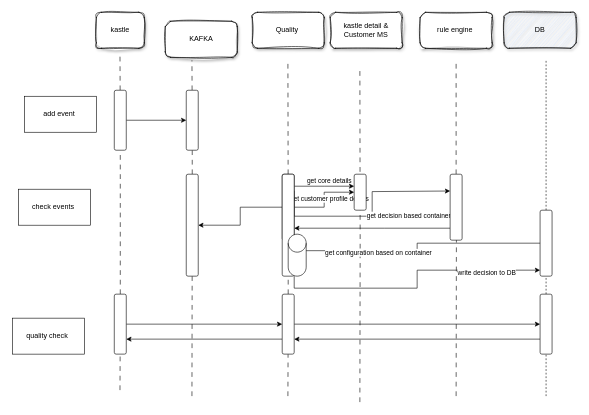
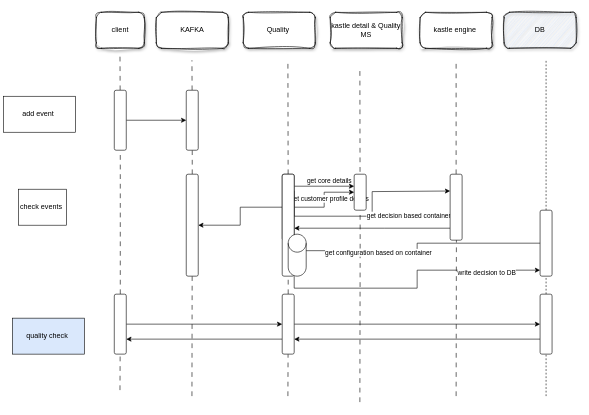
(120, 30) -> (120, 30)
(288, 30) -> (279, 30)
(366, 30) -> (366, 30)
(456, 30) -> (456, 30)
(201, 39) -> (192, 30)
(60, 114) -> (39, 114)
(54, 207) -> (42, 207)
(48, 336) -> (48, 336)
